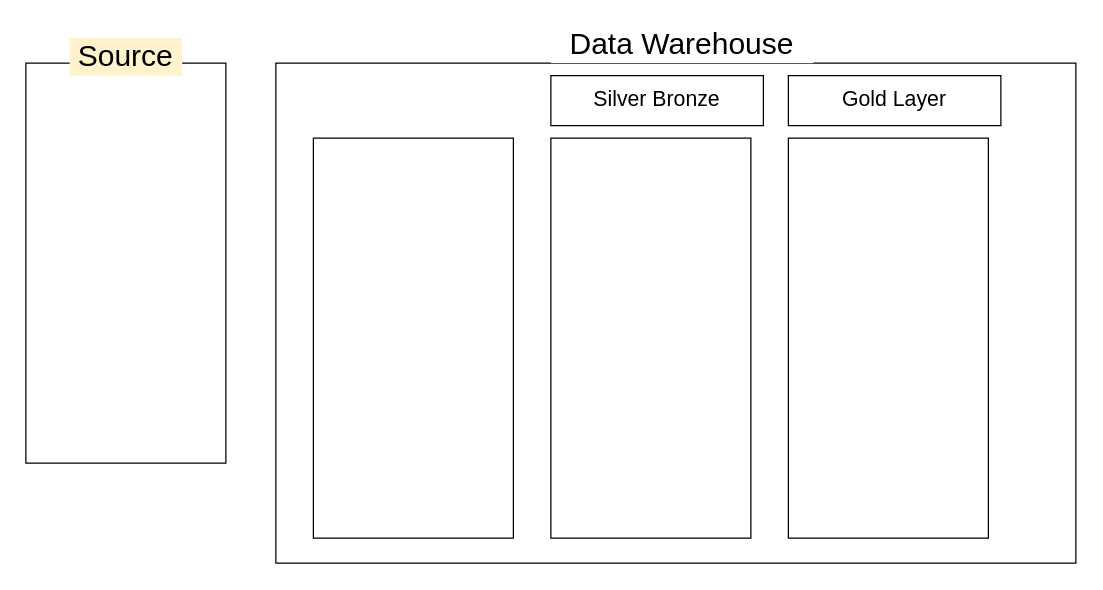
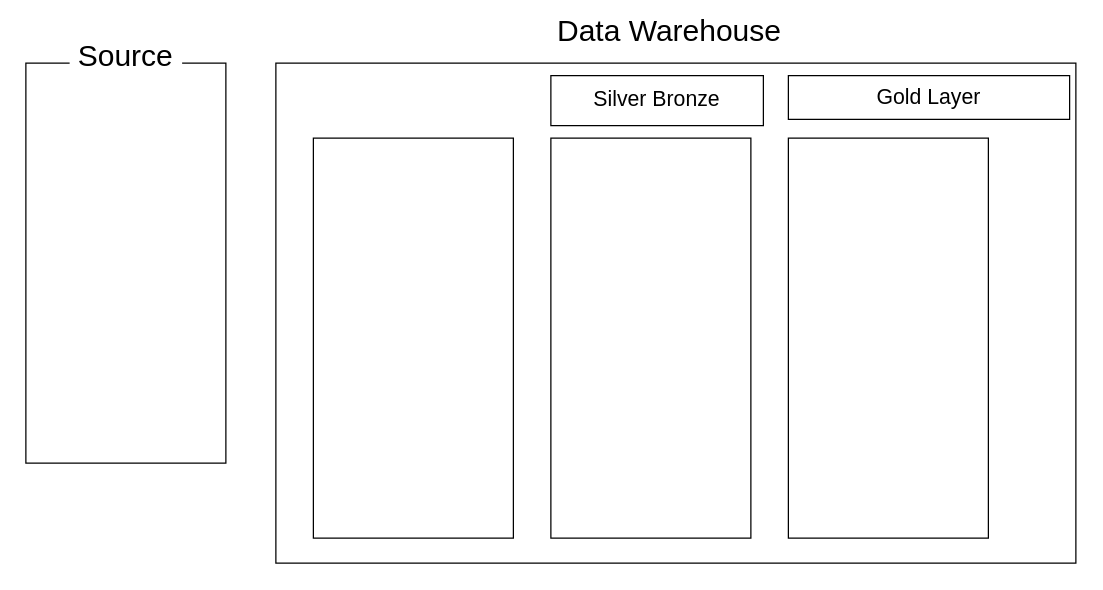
(682, 44) -> (669, 32)
(126, 57) -> (126, 57)
(894, 101) -> (929, 98)
